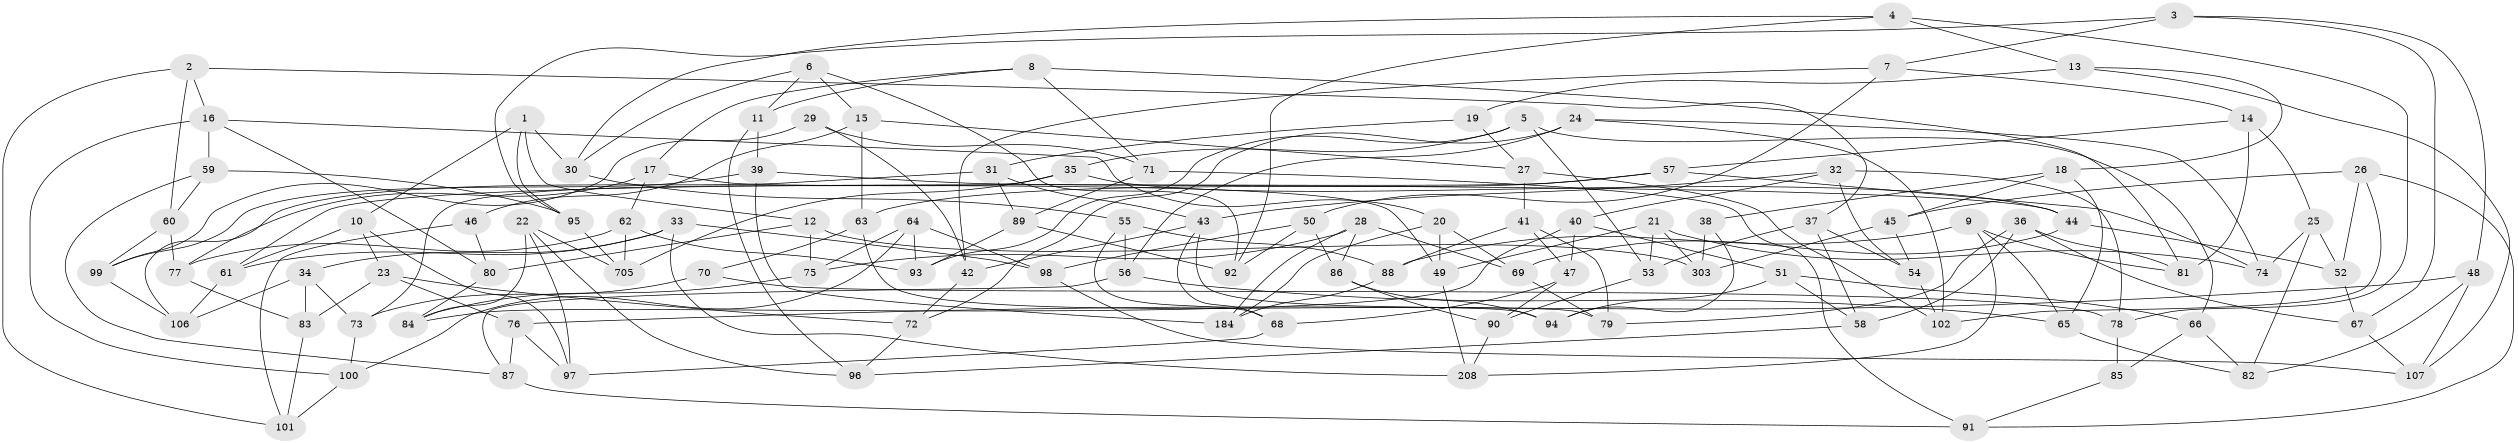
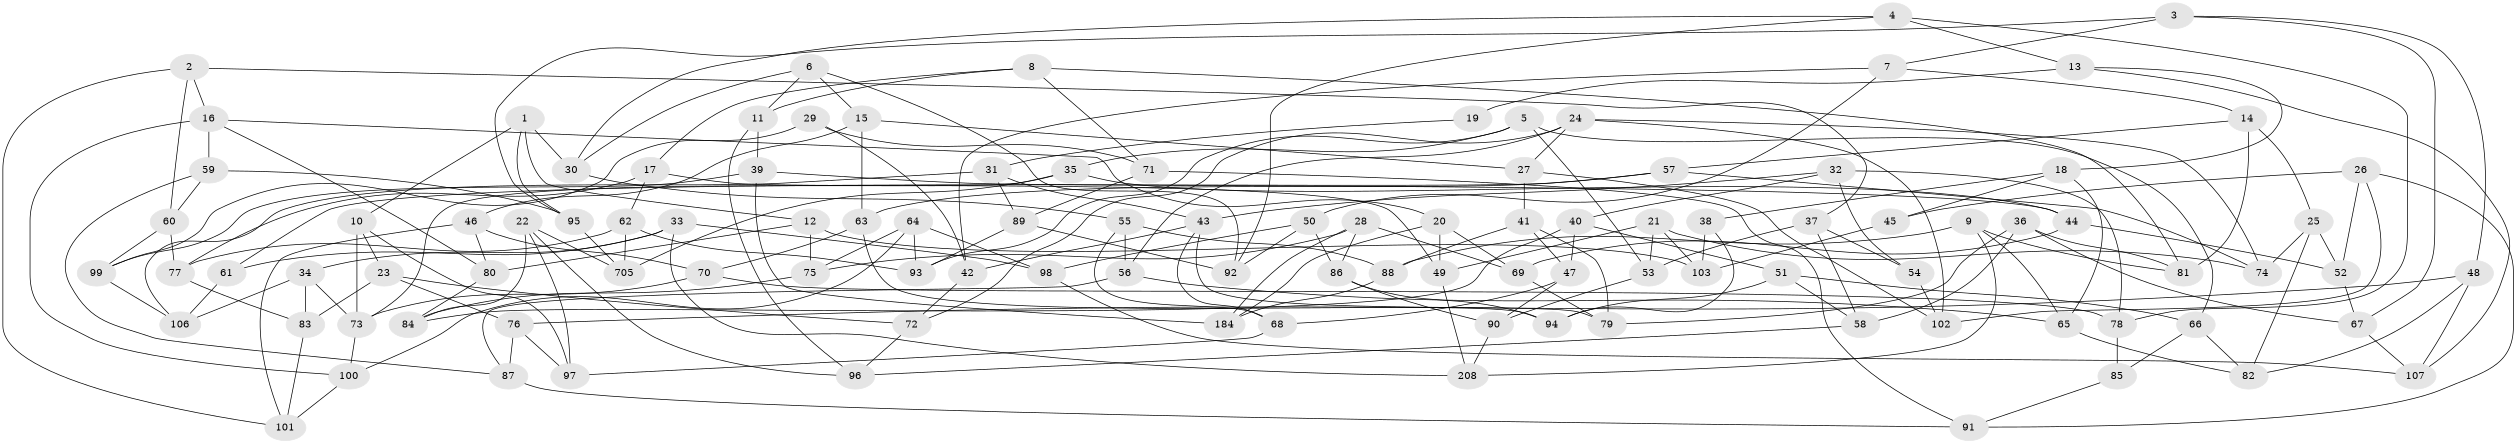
(1503, 149) -> (1552, 143)
(1903, 247) -> none
(282, 251) -> (357, 273)
none -> (632, 257)
(1702, 273) -> (1702, 273)
